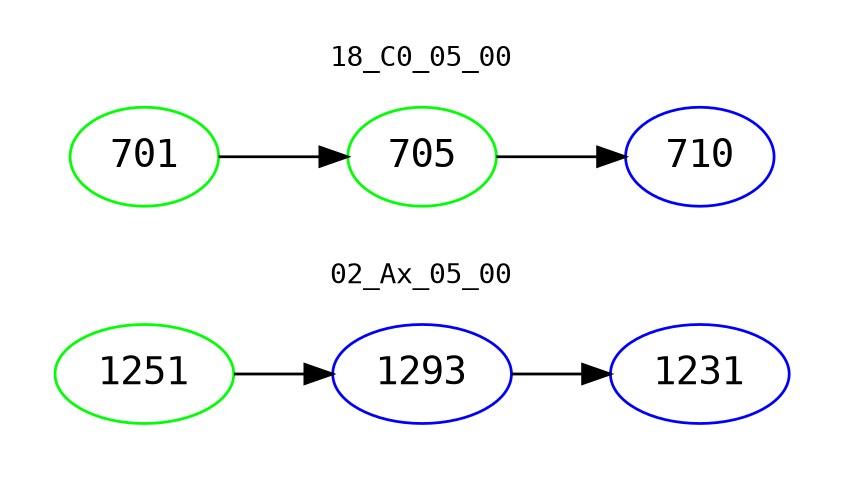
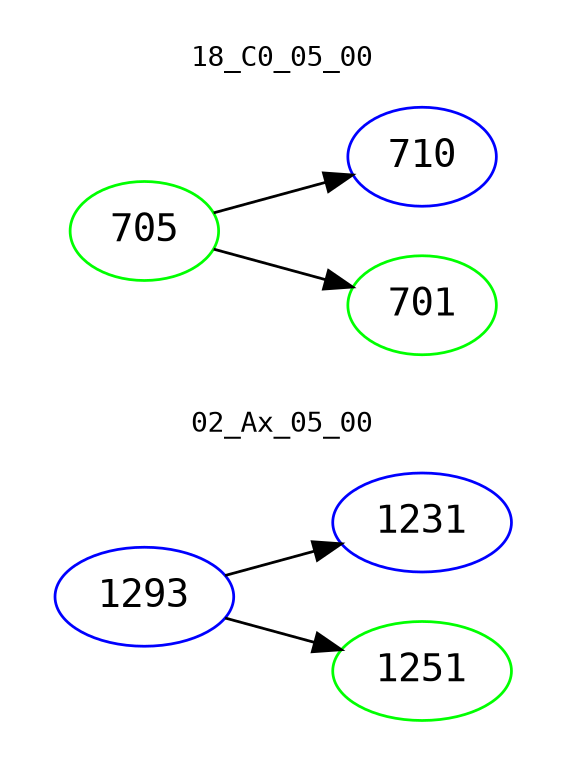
(269, 157) -> (270, 264)
(269, 374) -> (270, 630)
